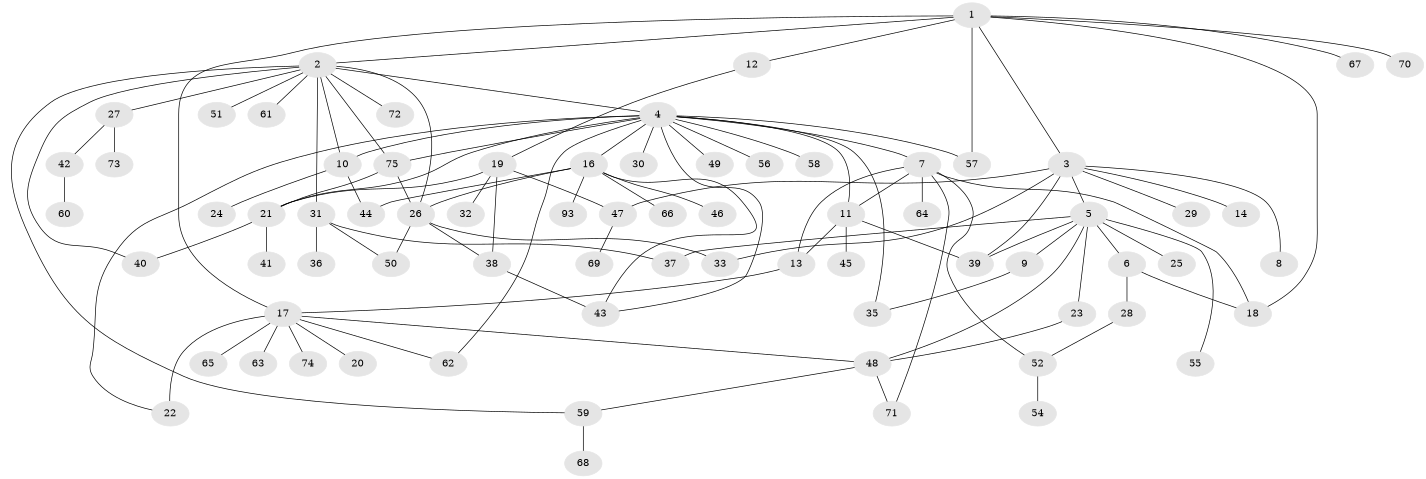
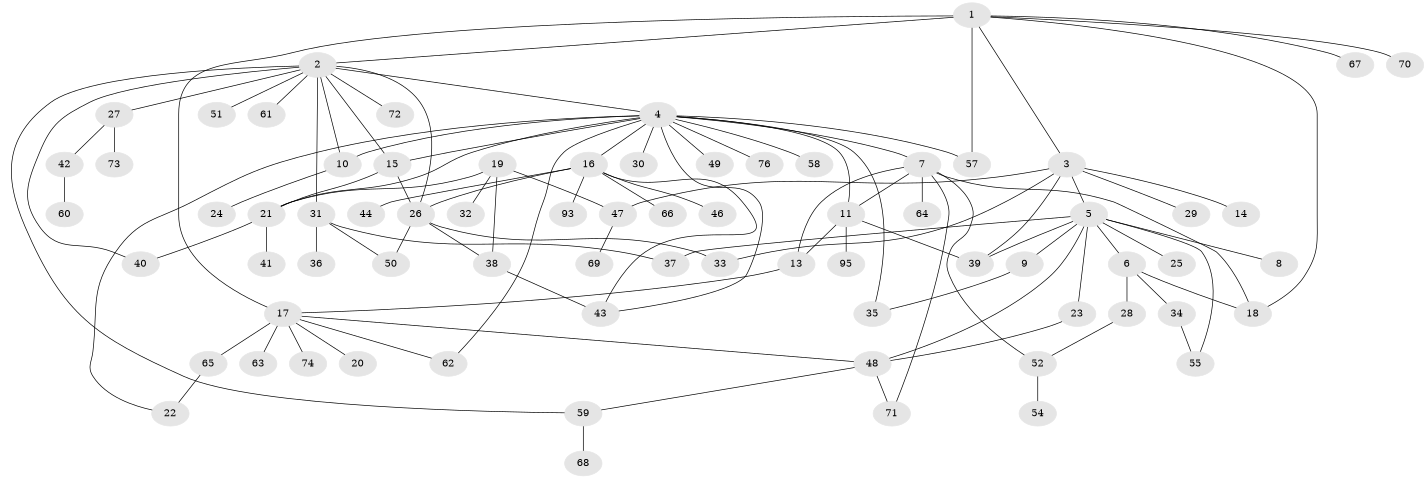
(752, 65) -> none
(392, 165) -> (392, 165)
(765, 165) -> (765, 165)
(1204, 179) -> (1219, 248)
(357, 195) -> none
(846, 264) -> (846, 264)
none -> (1177, 314)
(198, 339) -> (189, 389)
